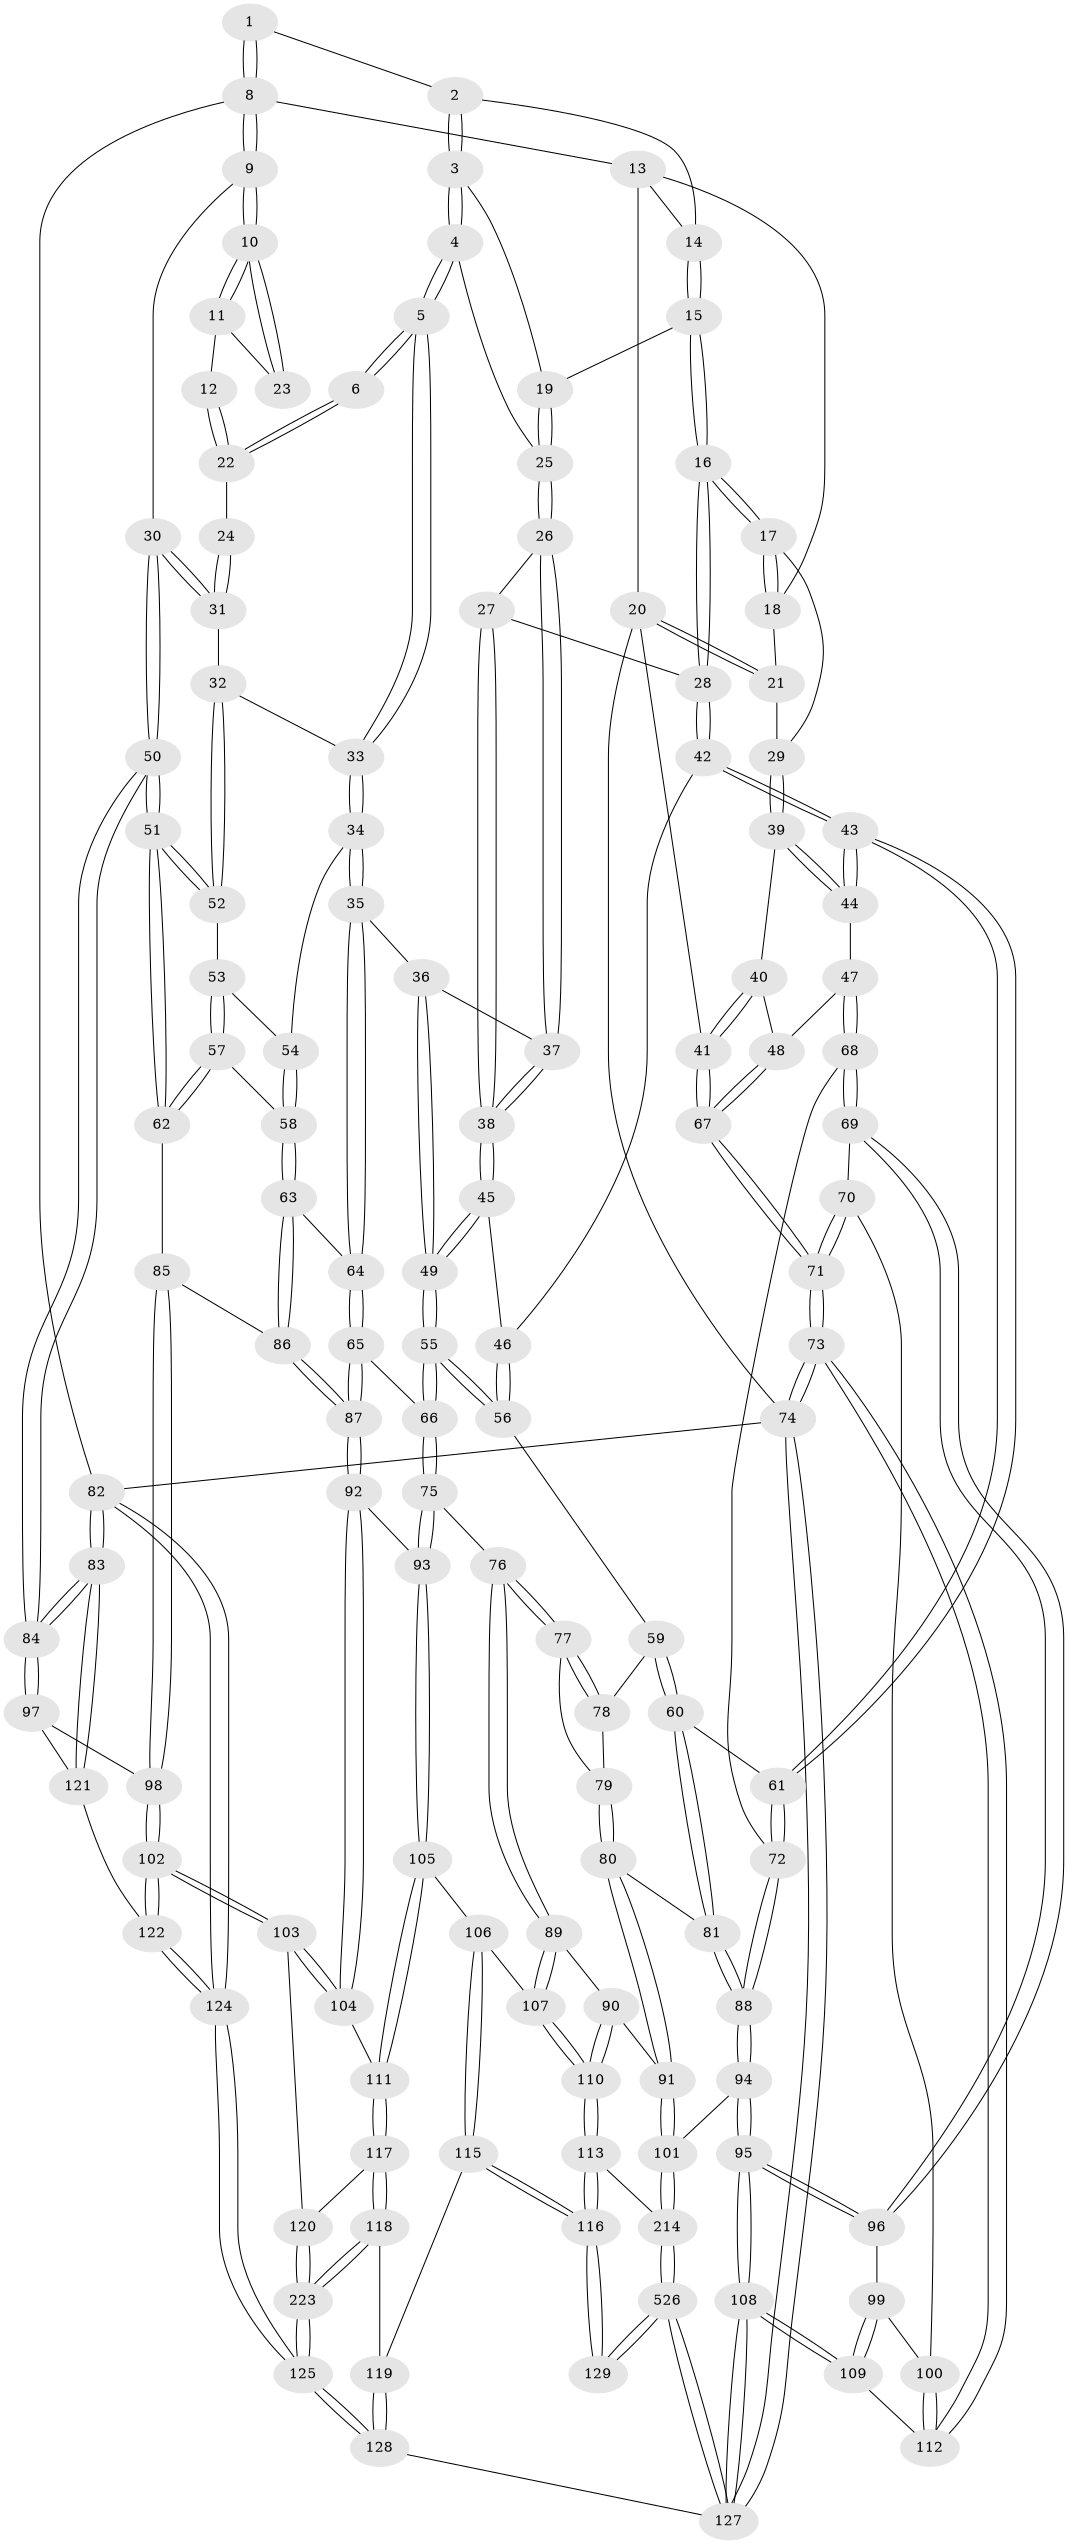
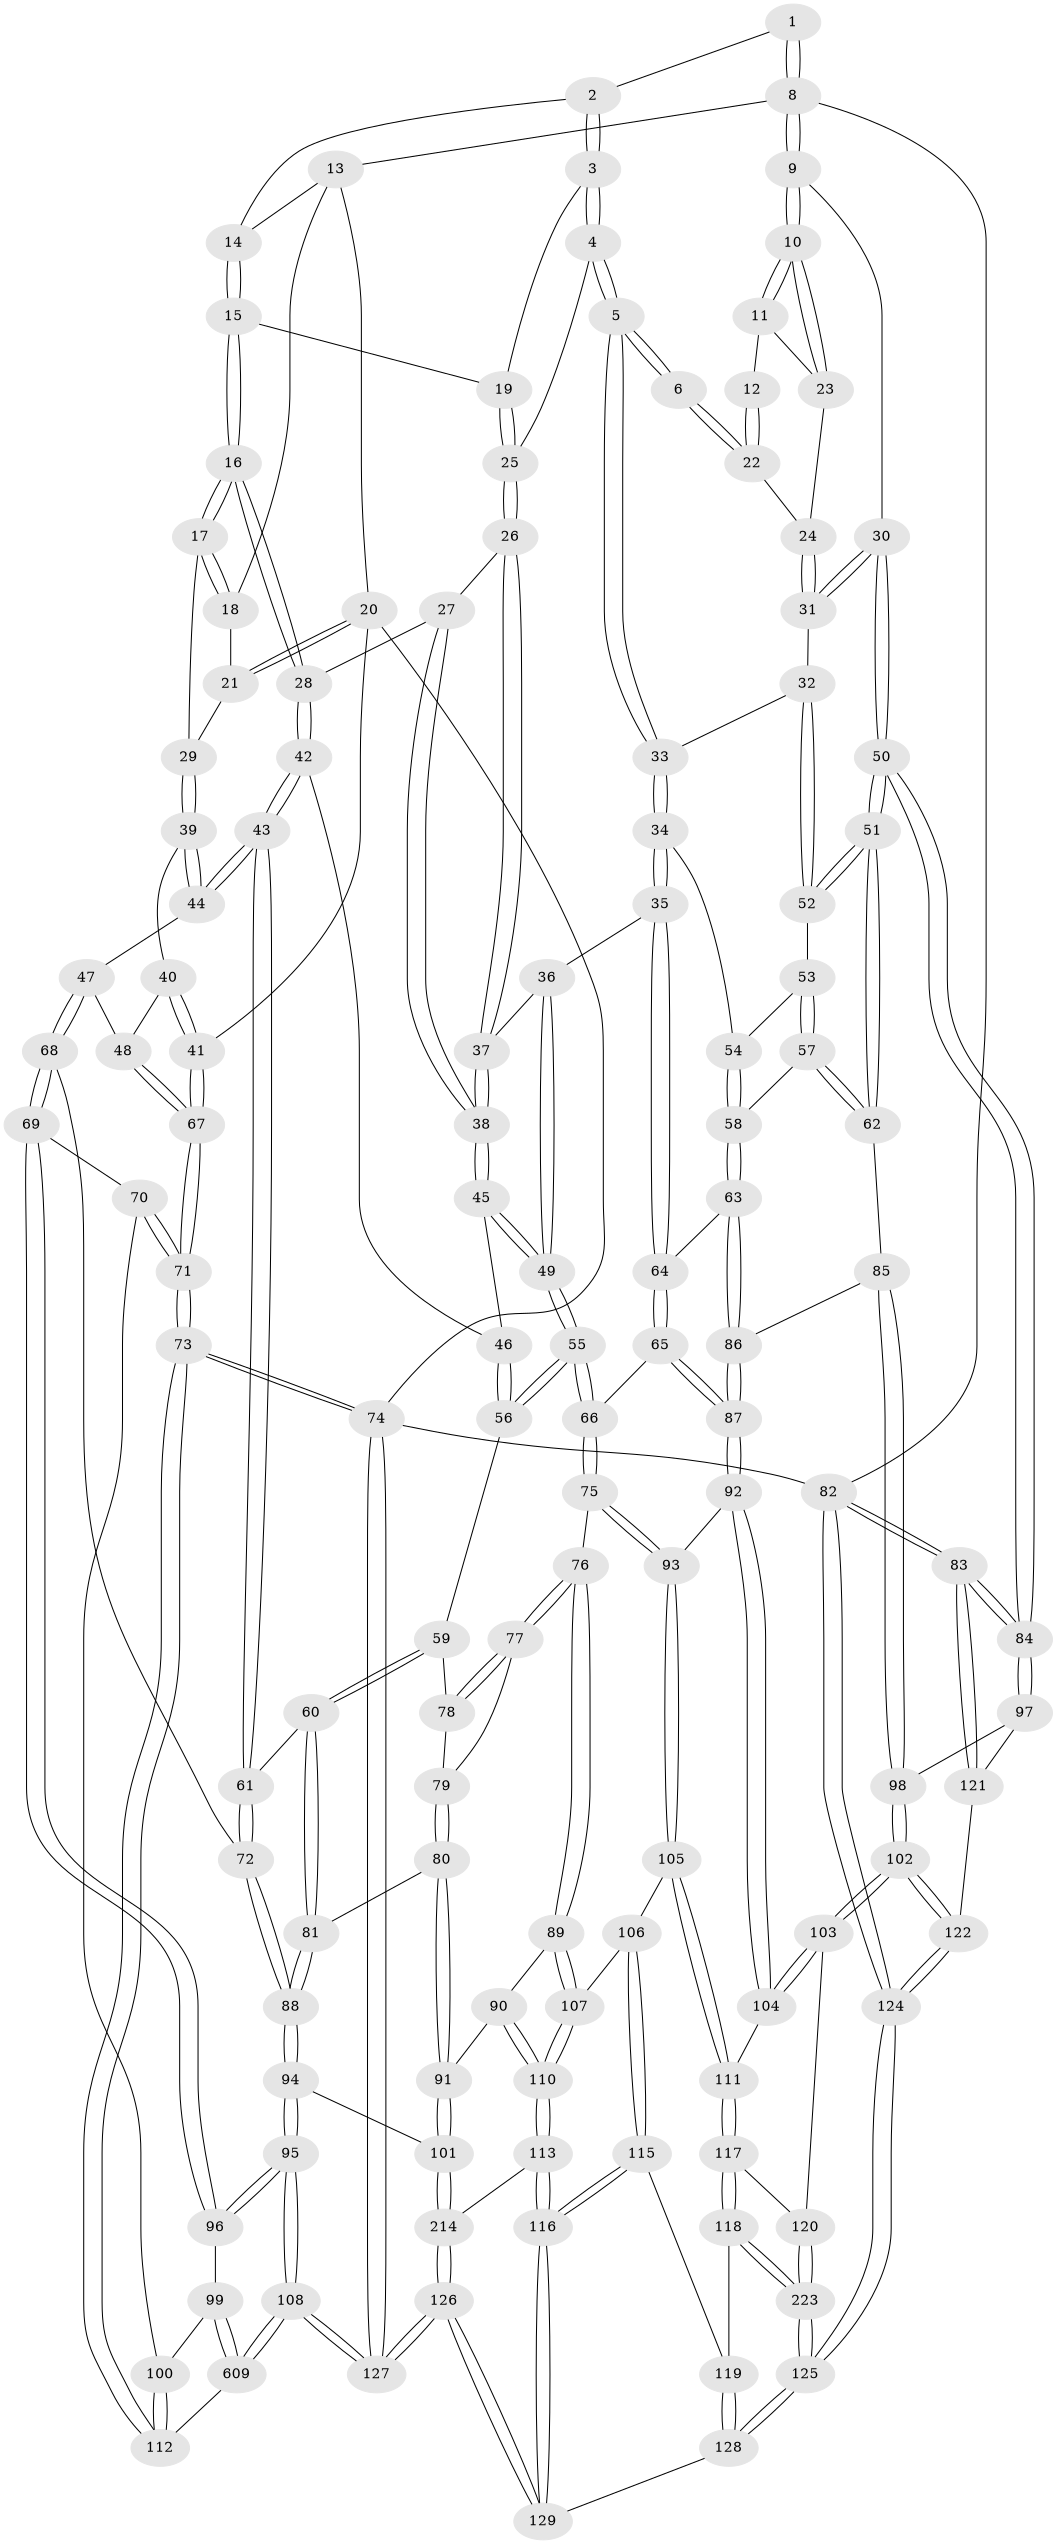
none -> (817, 463)
(668, 2301) -> (444, 2301)
(853, 2374) -> (237, 2374)
(554, 2485) -> (636, 2485)
